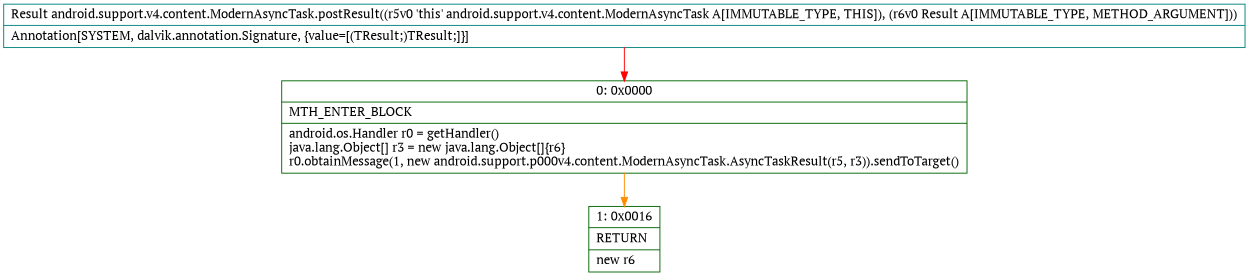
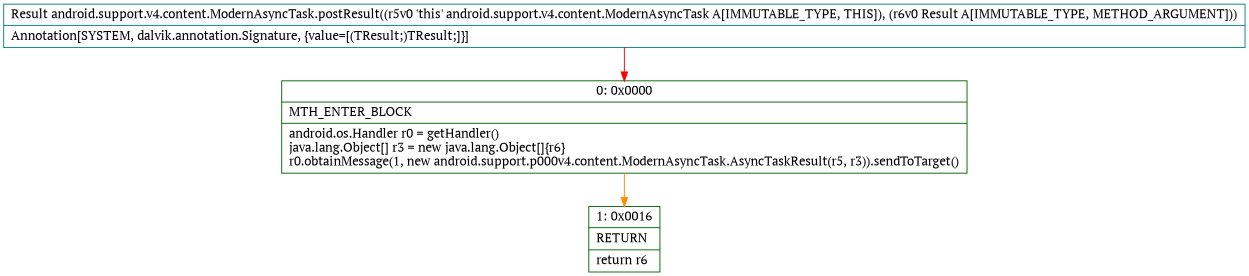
(616, 260) -> (622, 260)
